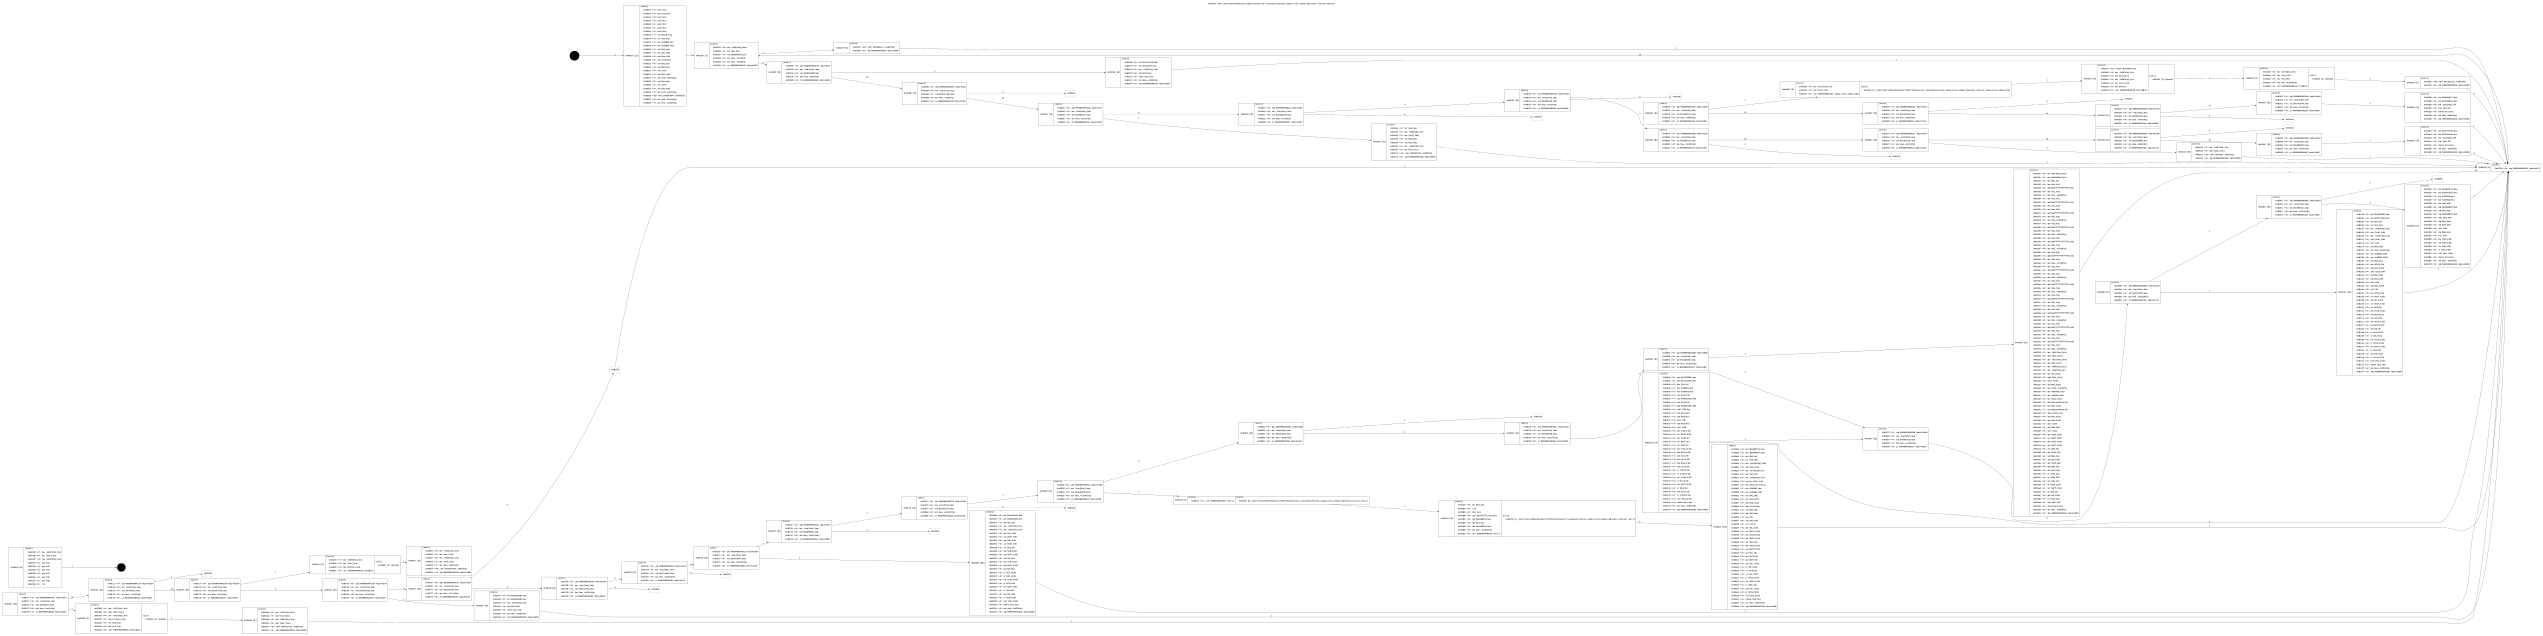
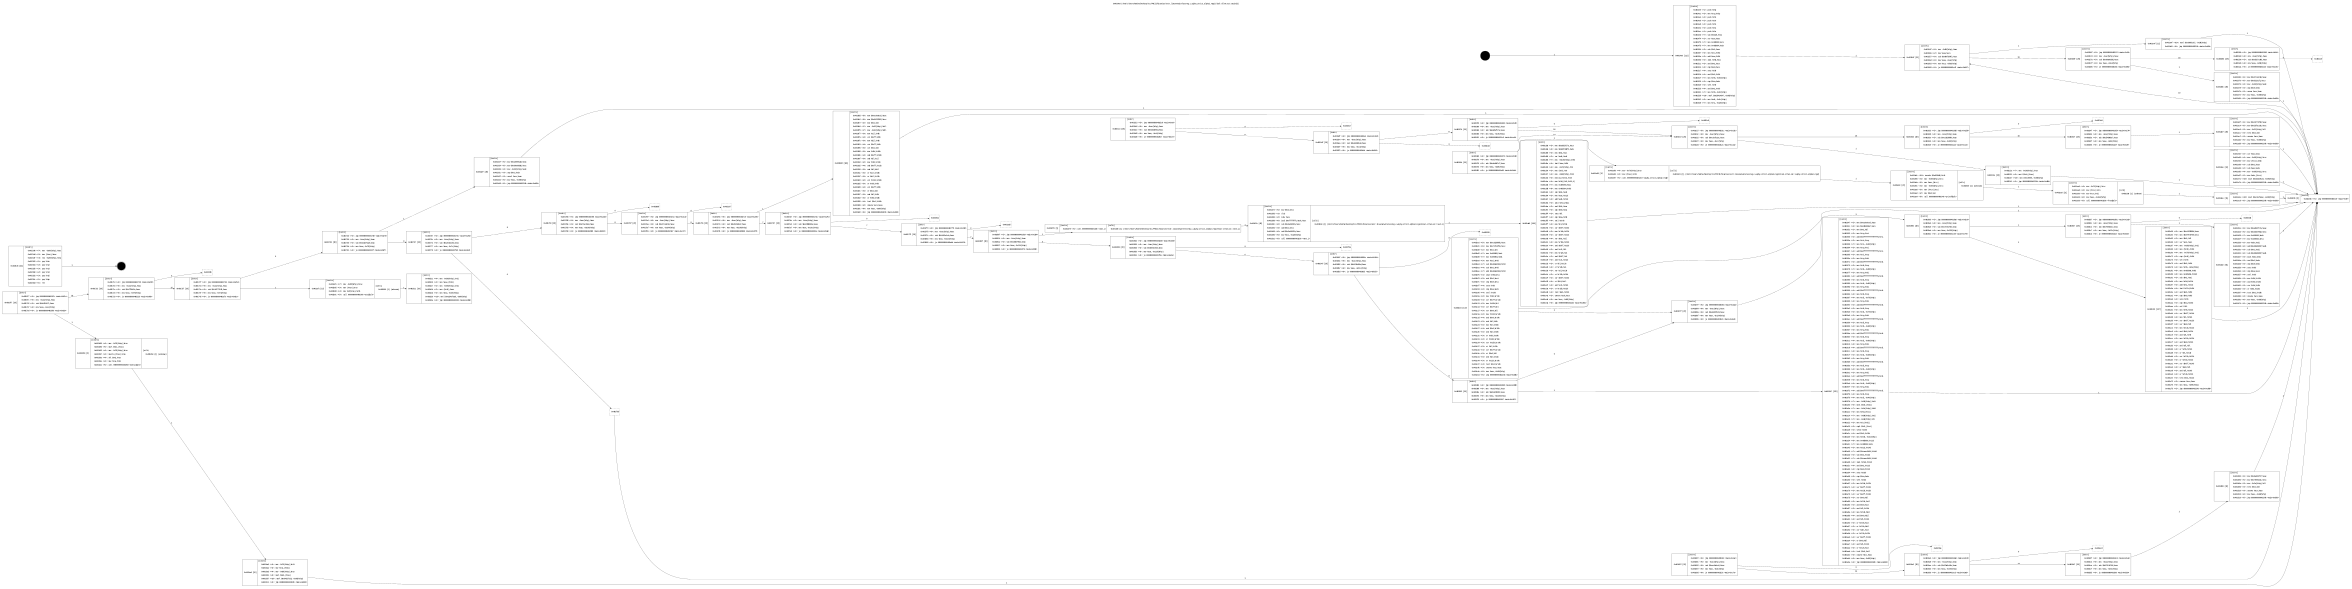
(1785, 113) -> (1588, 136)
(1071, 114) -> none
none -> (1485, 233)
